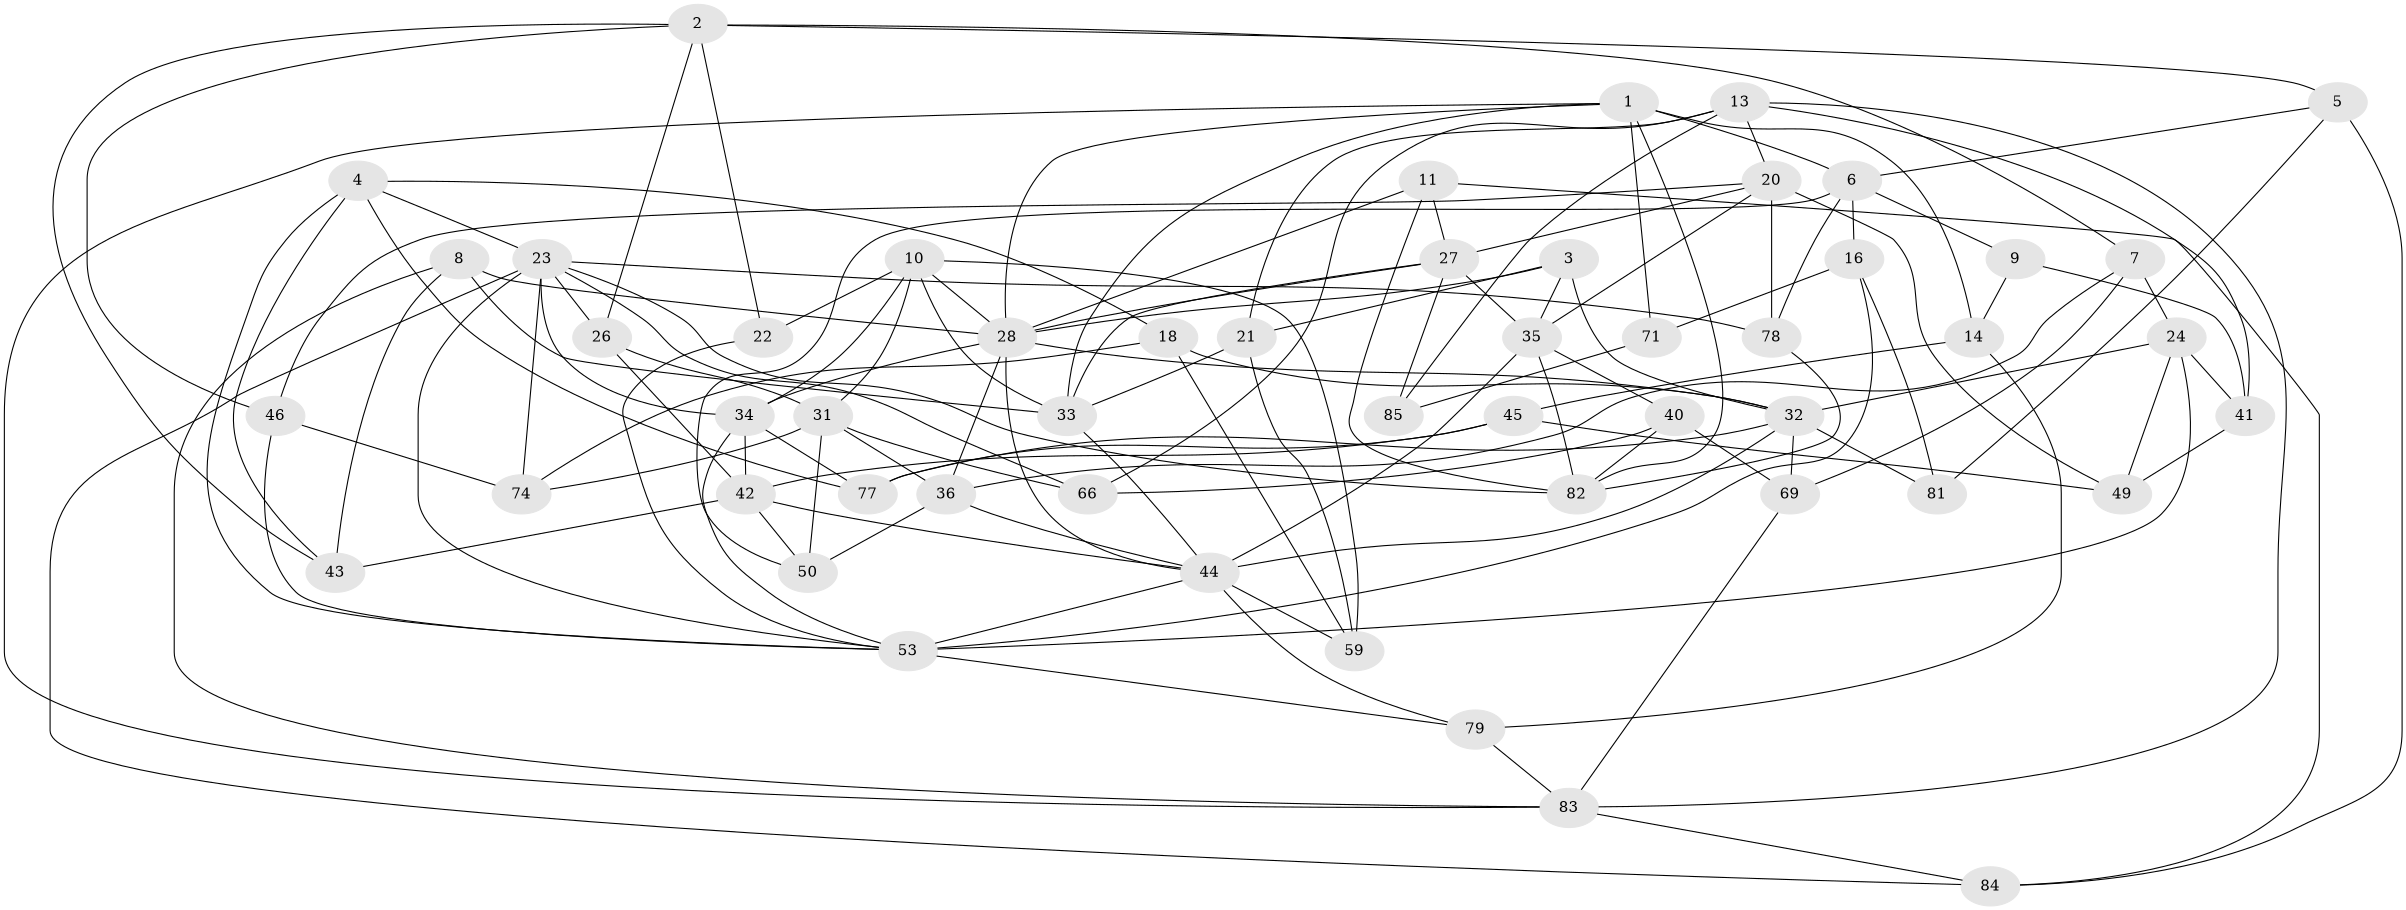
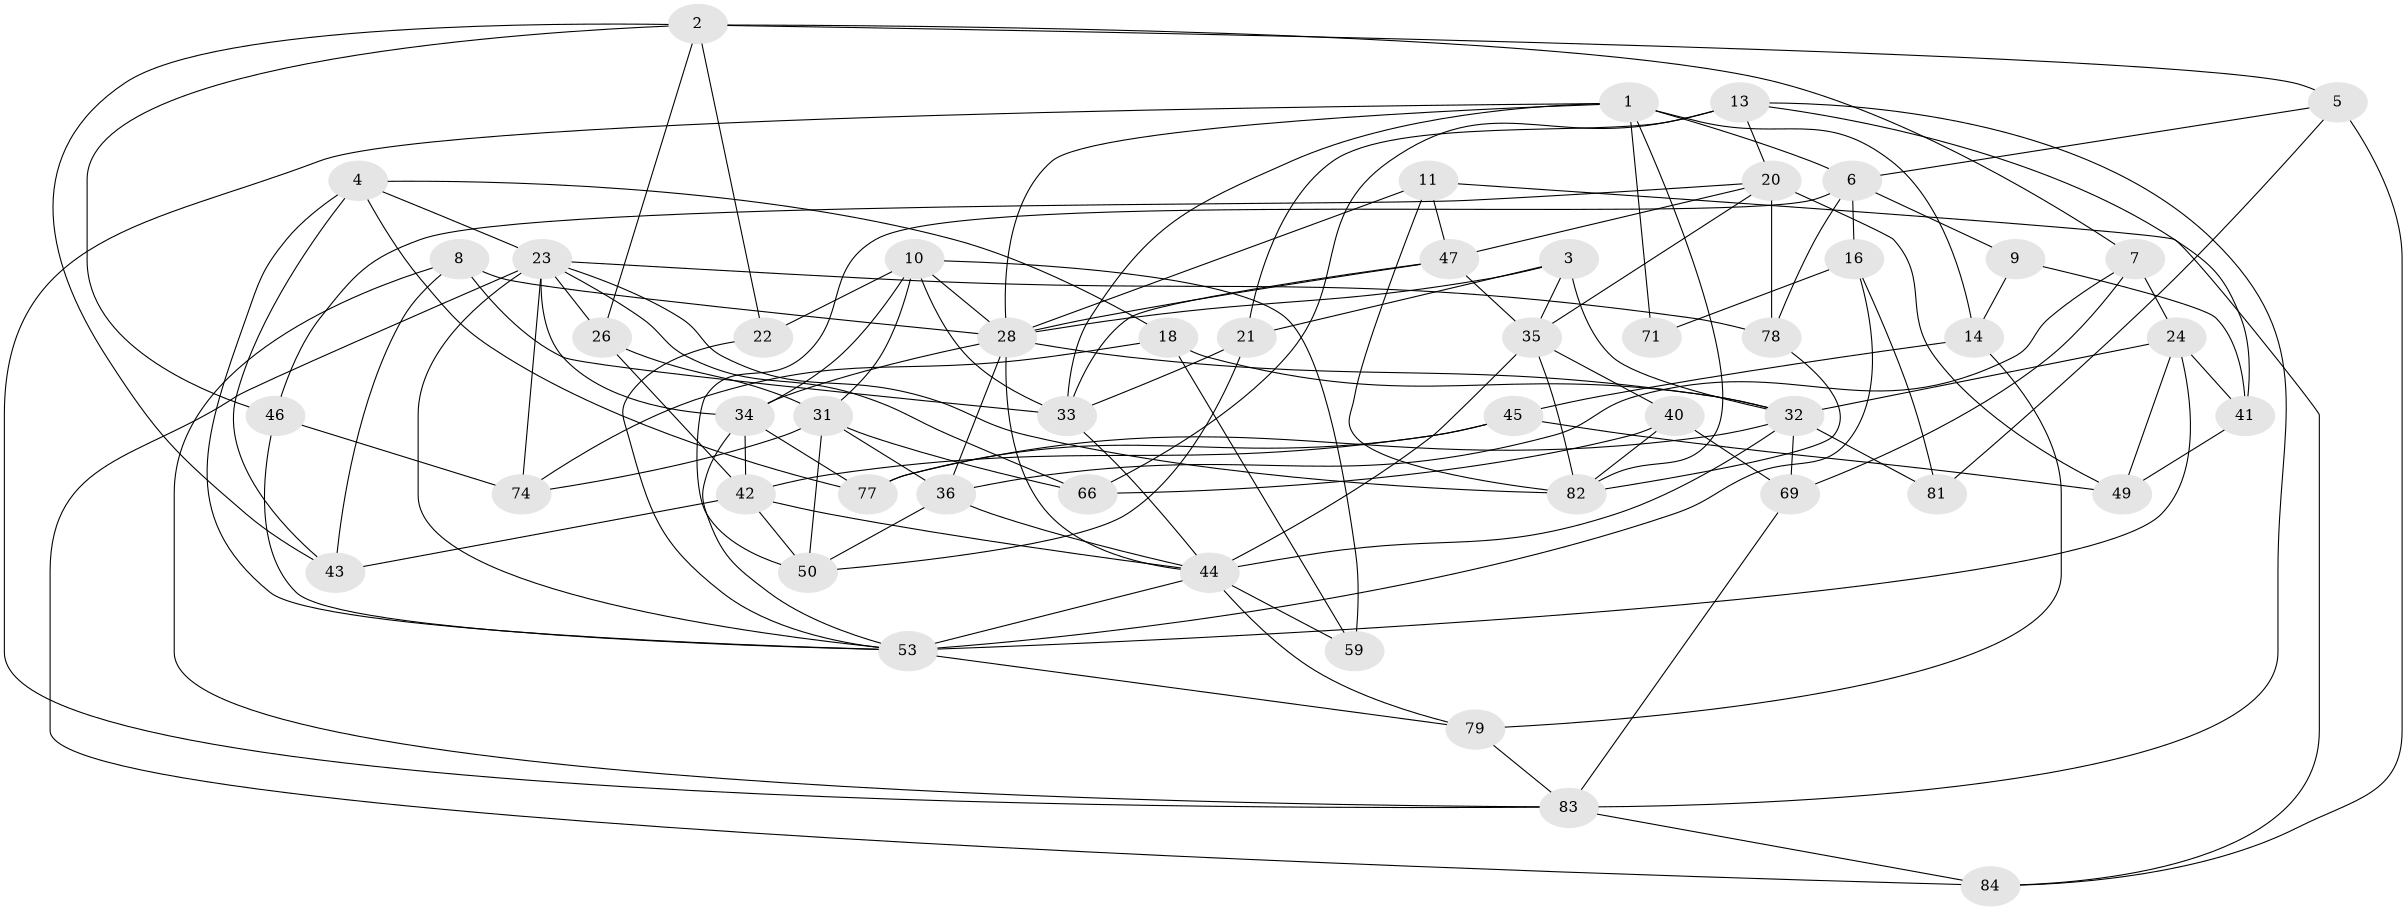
(1449, 259) -> (1449, 259)
(1394, 416) -> none
(1317, 495) -> (1092, 528)
